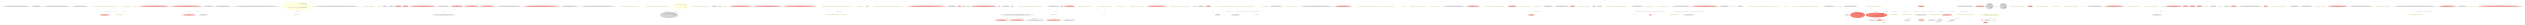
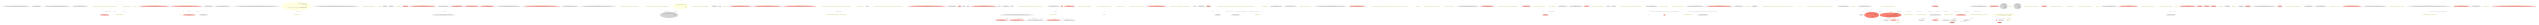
(398, 6) -> (398, 6)
none -> (1290, 6)
(1938, 23) -> (1952, 23)
